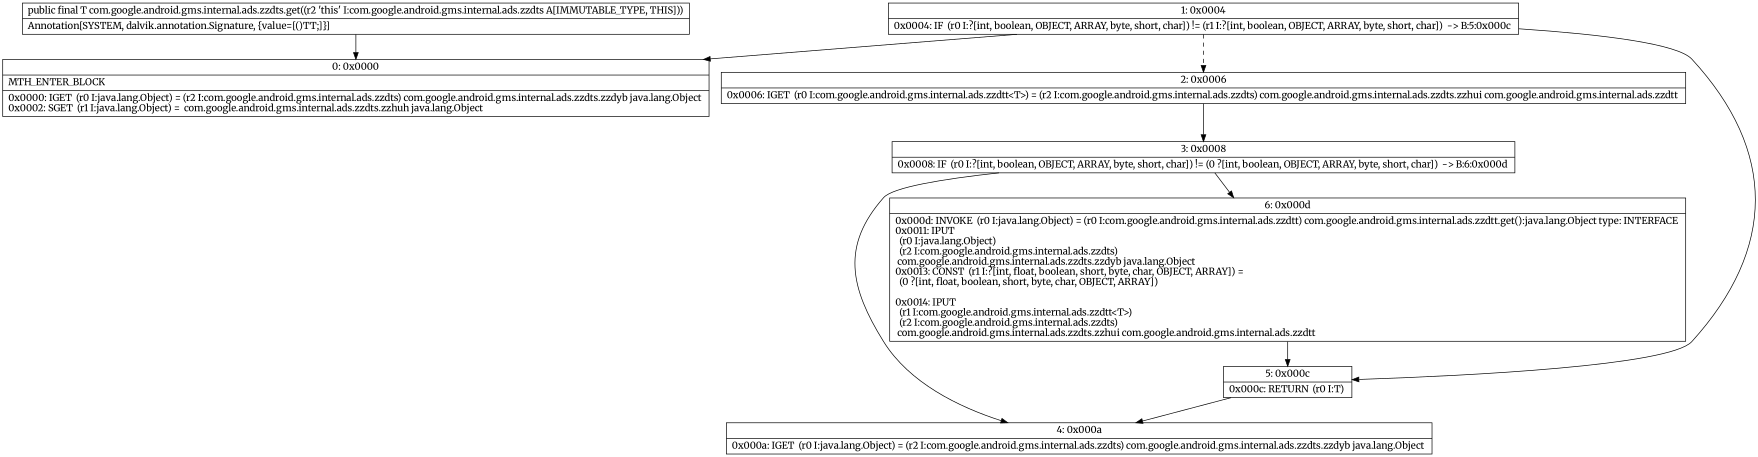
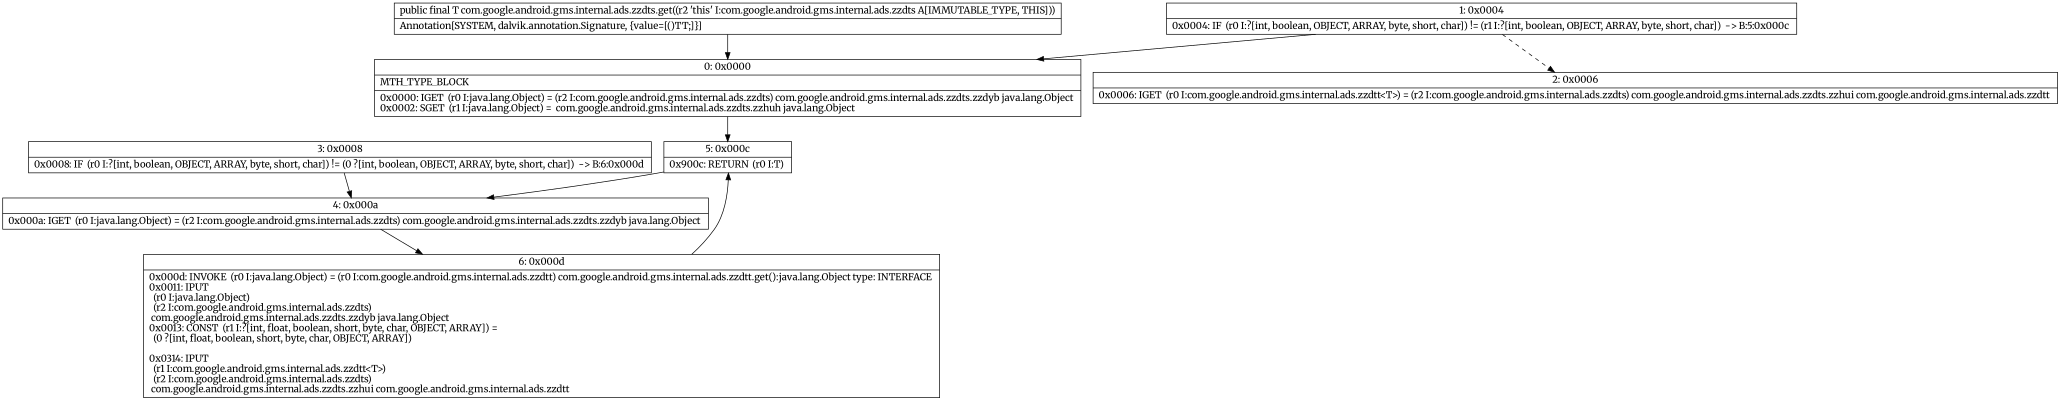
(57, 83) -> (424, 83)
(1203, 119) -> none
(1222, 183) -> (399, 240)
(1736, 277) -> (728, 126)
(928, 303) -> (181, 359)
(1288, 390) -> (728, 165)
